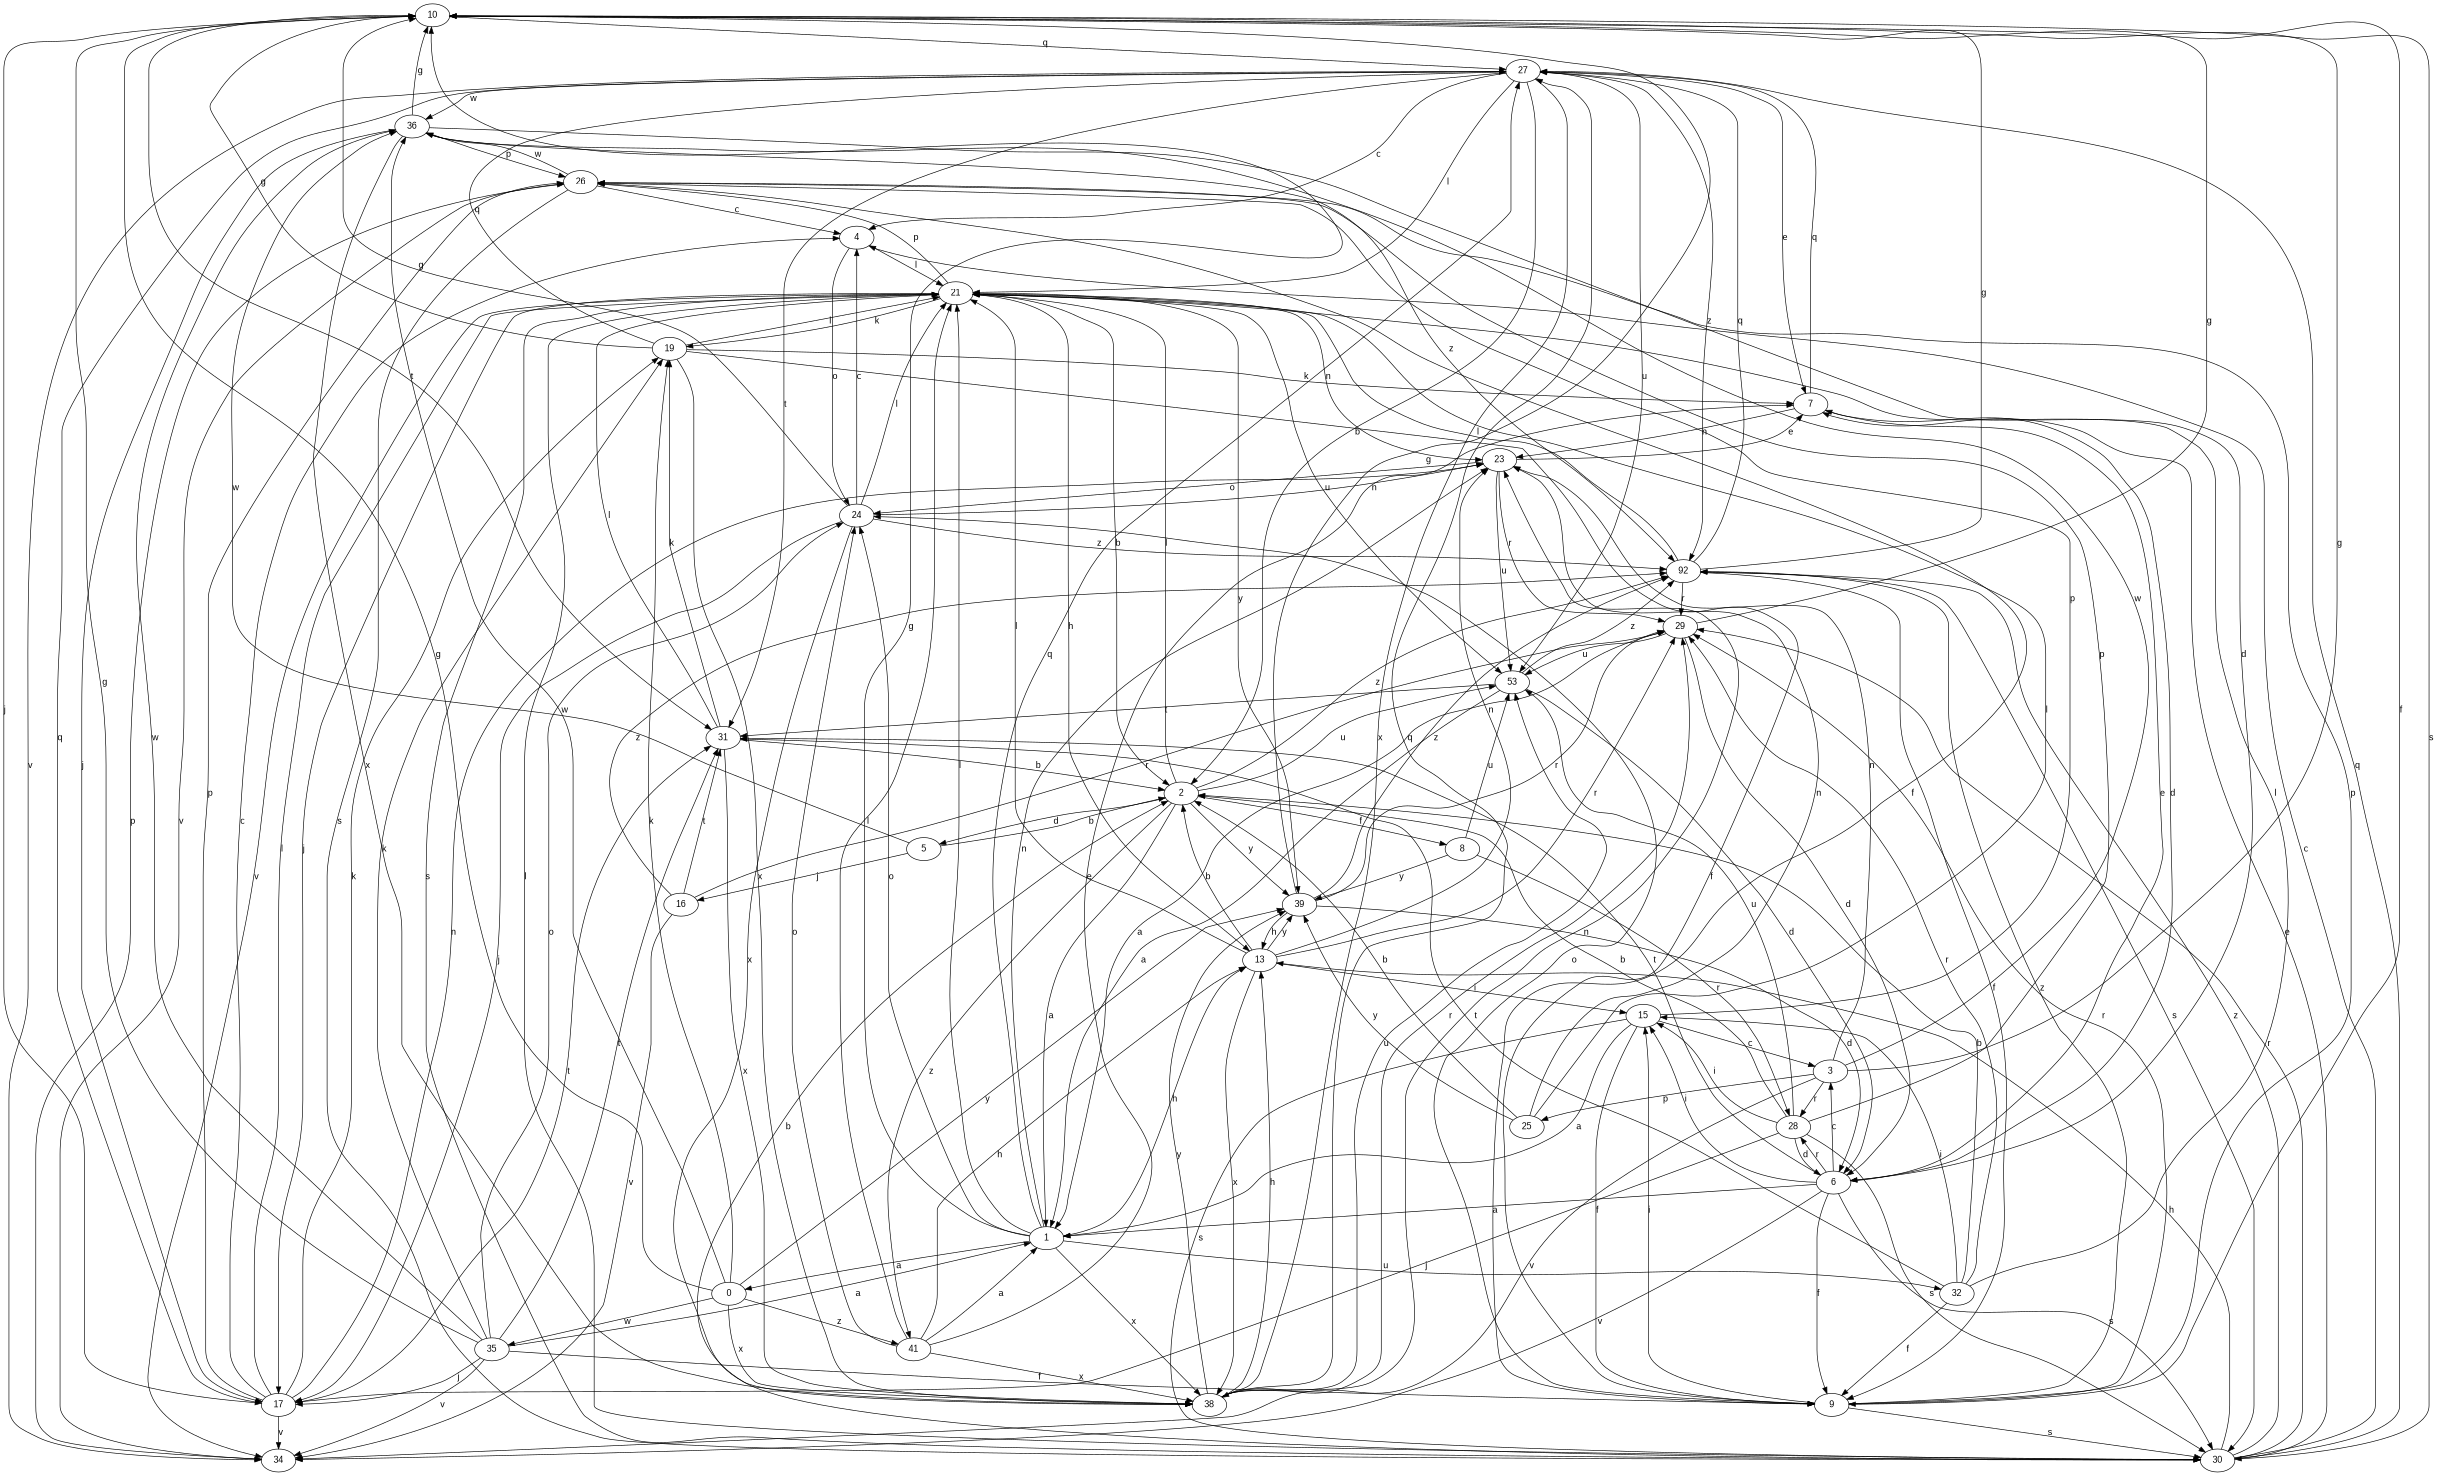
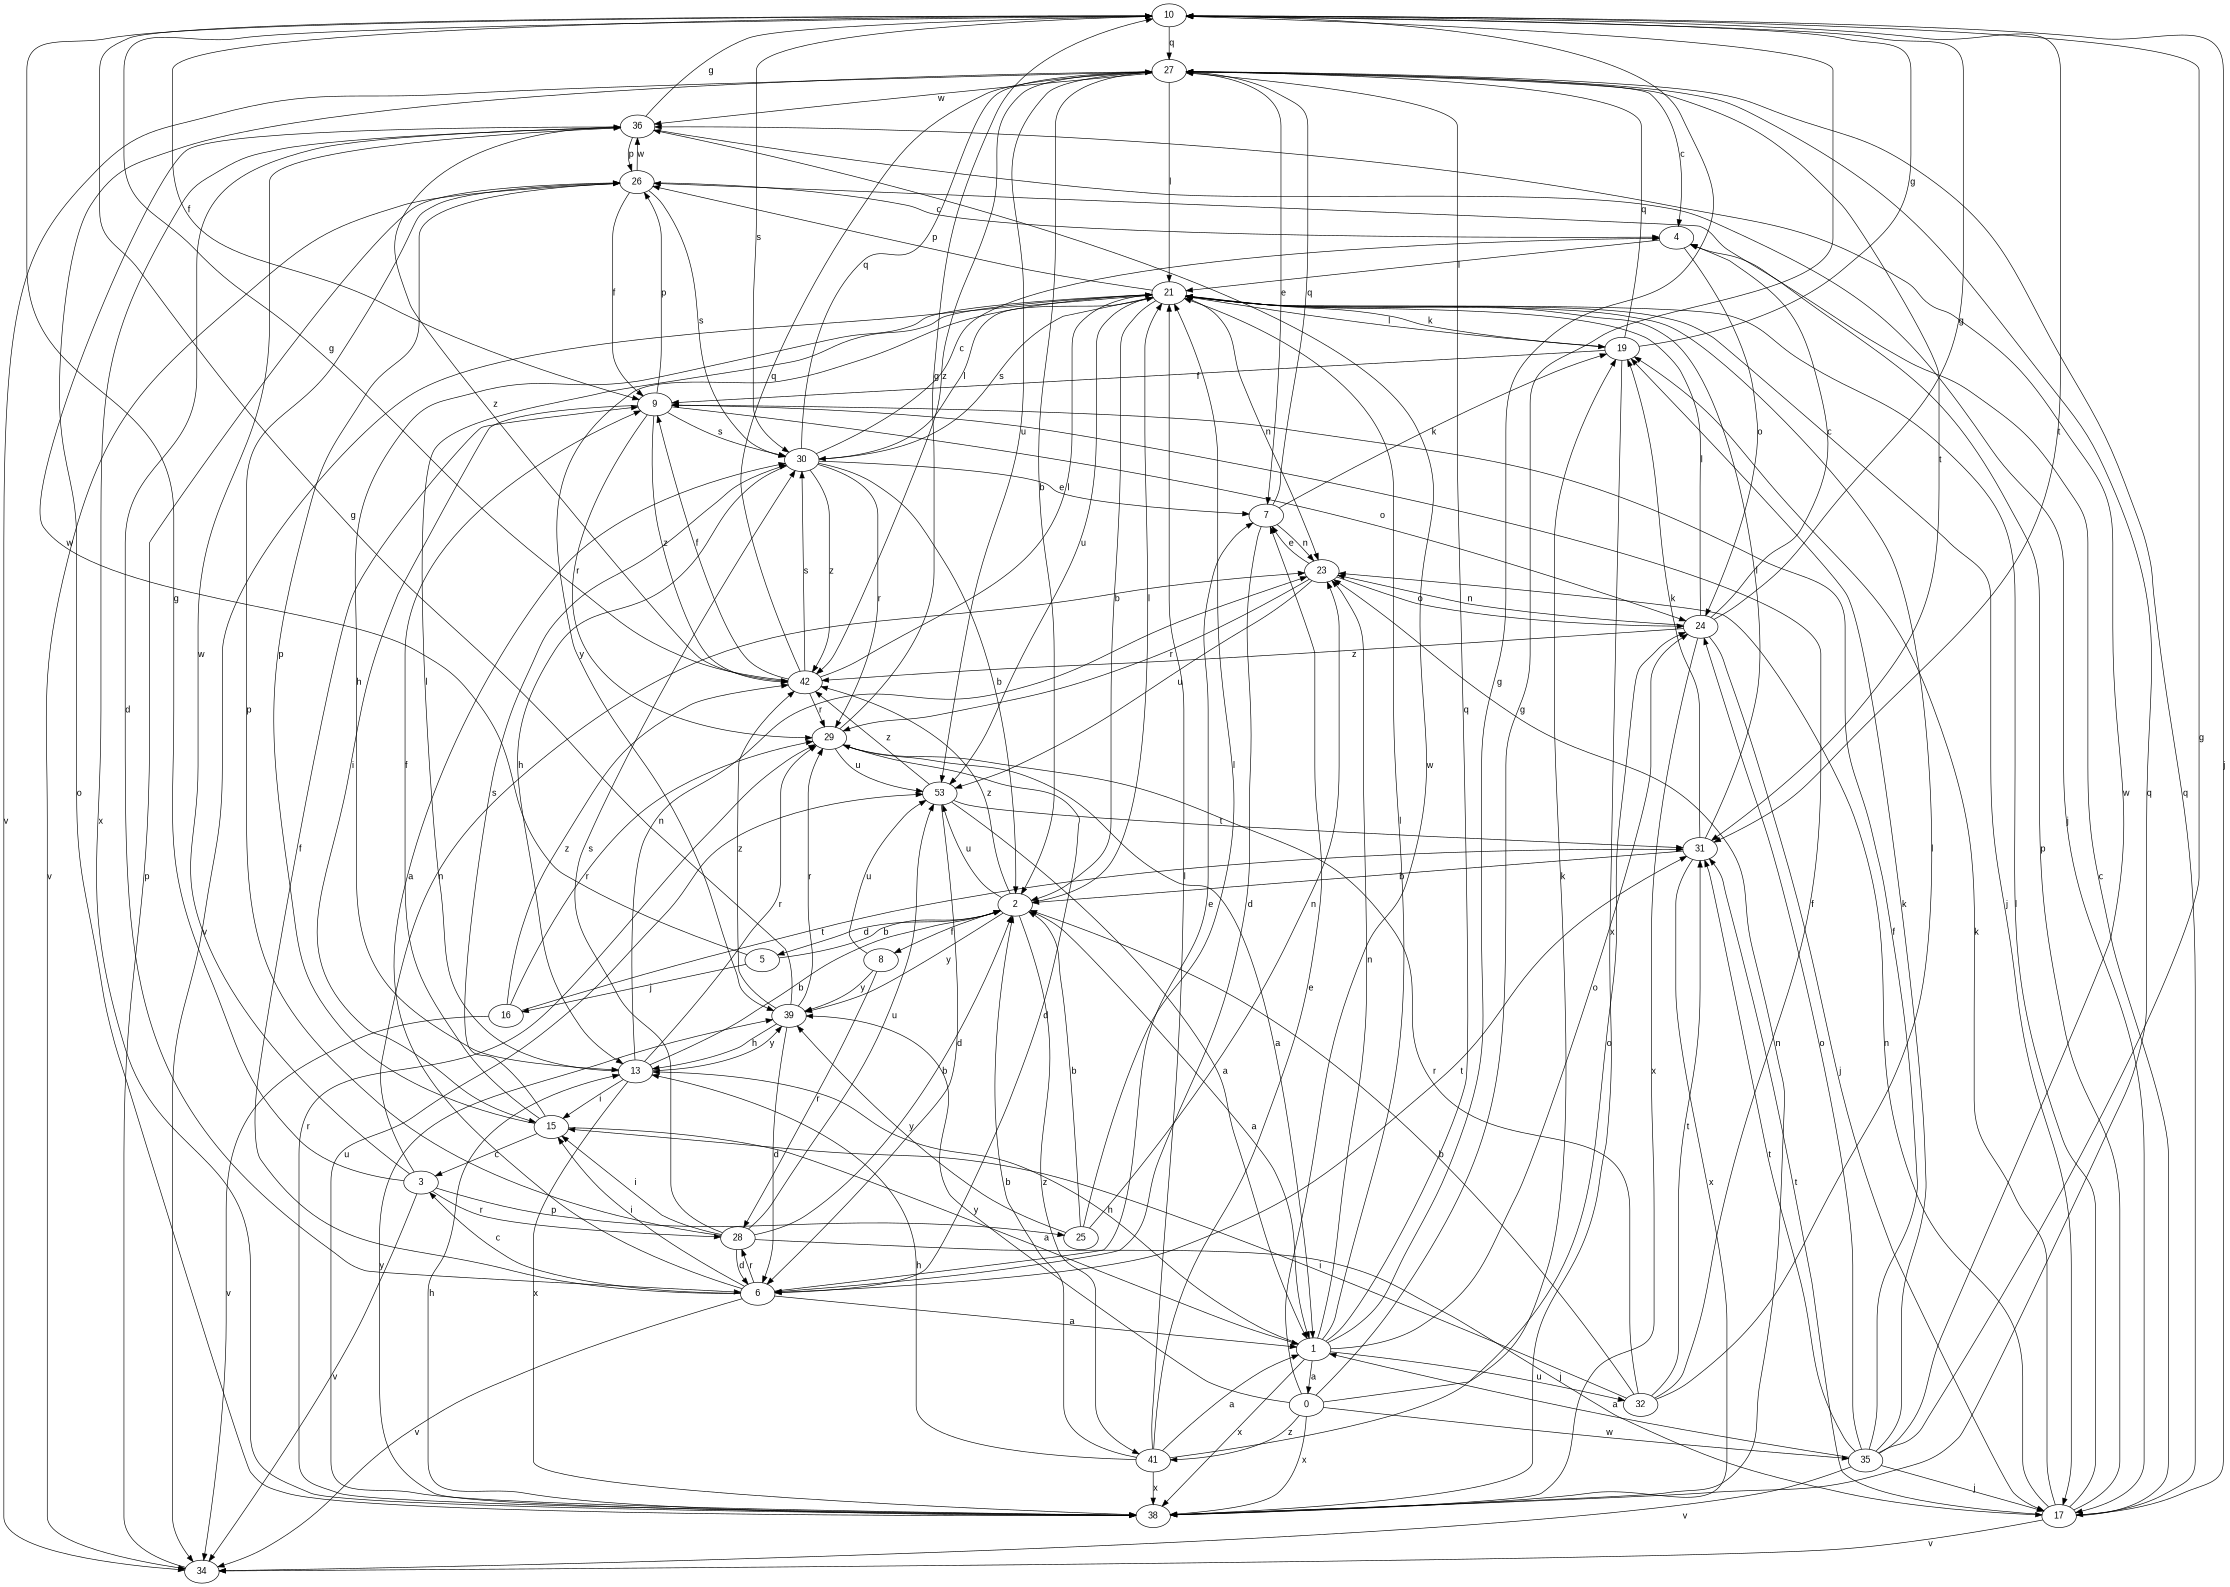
(1210, 371) -> (1437, 426)
(1683, 571) -> (805, 682)
(1380, 738) -> (79, 793)
none -> (1017, 1217)
(2111, 1322) -> (411, 877)
